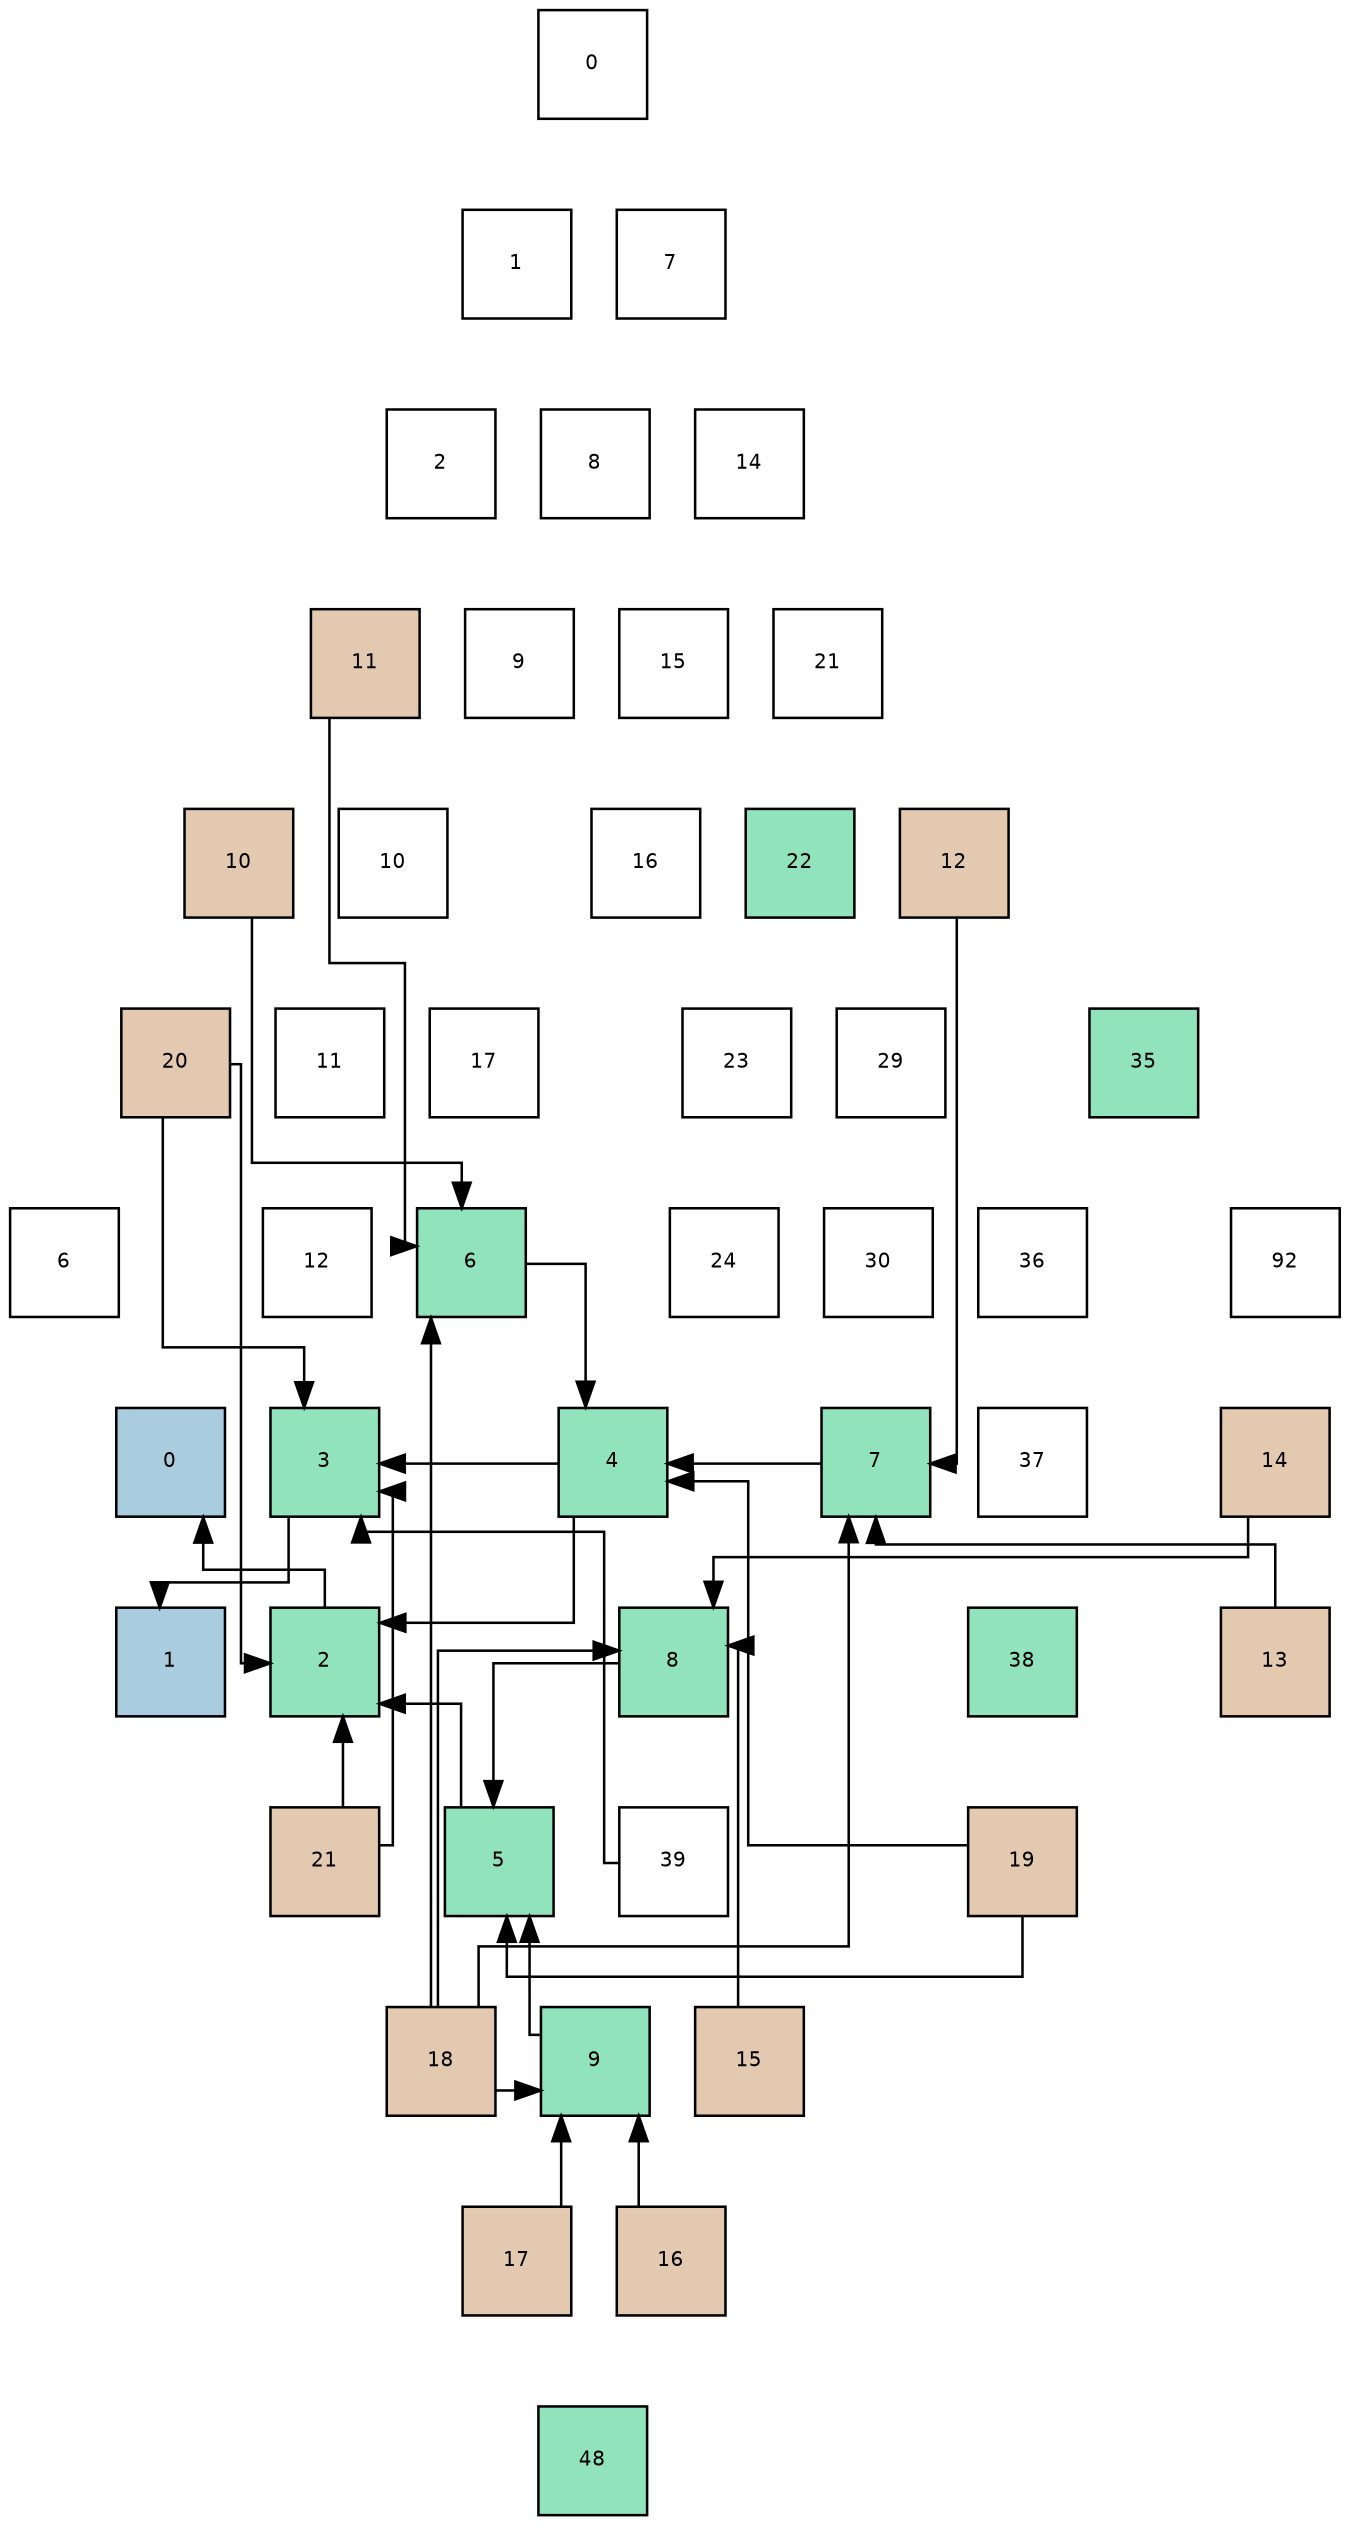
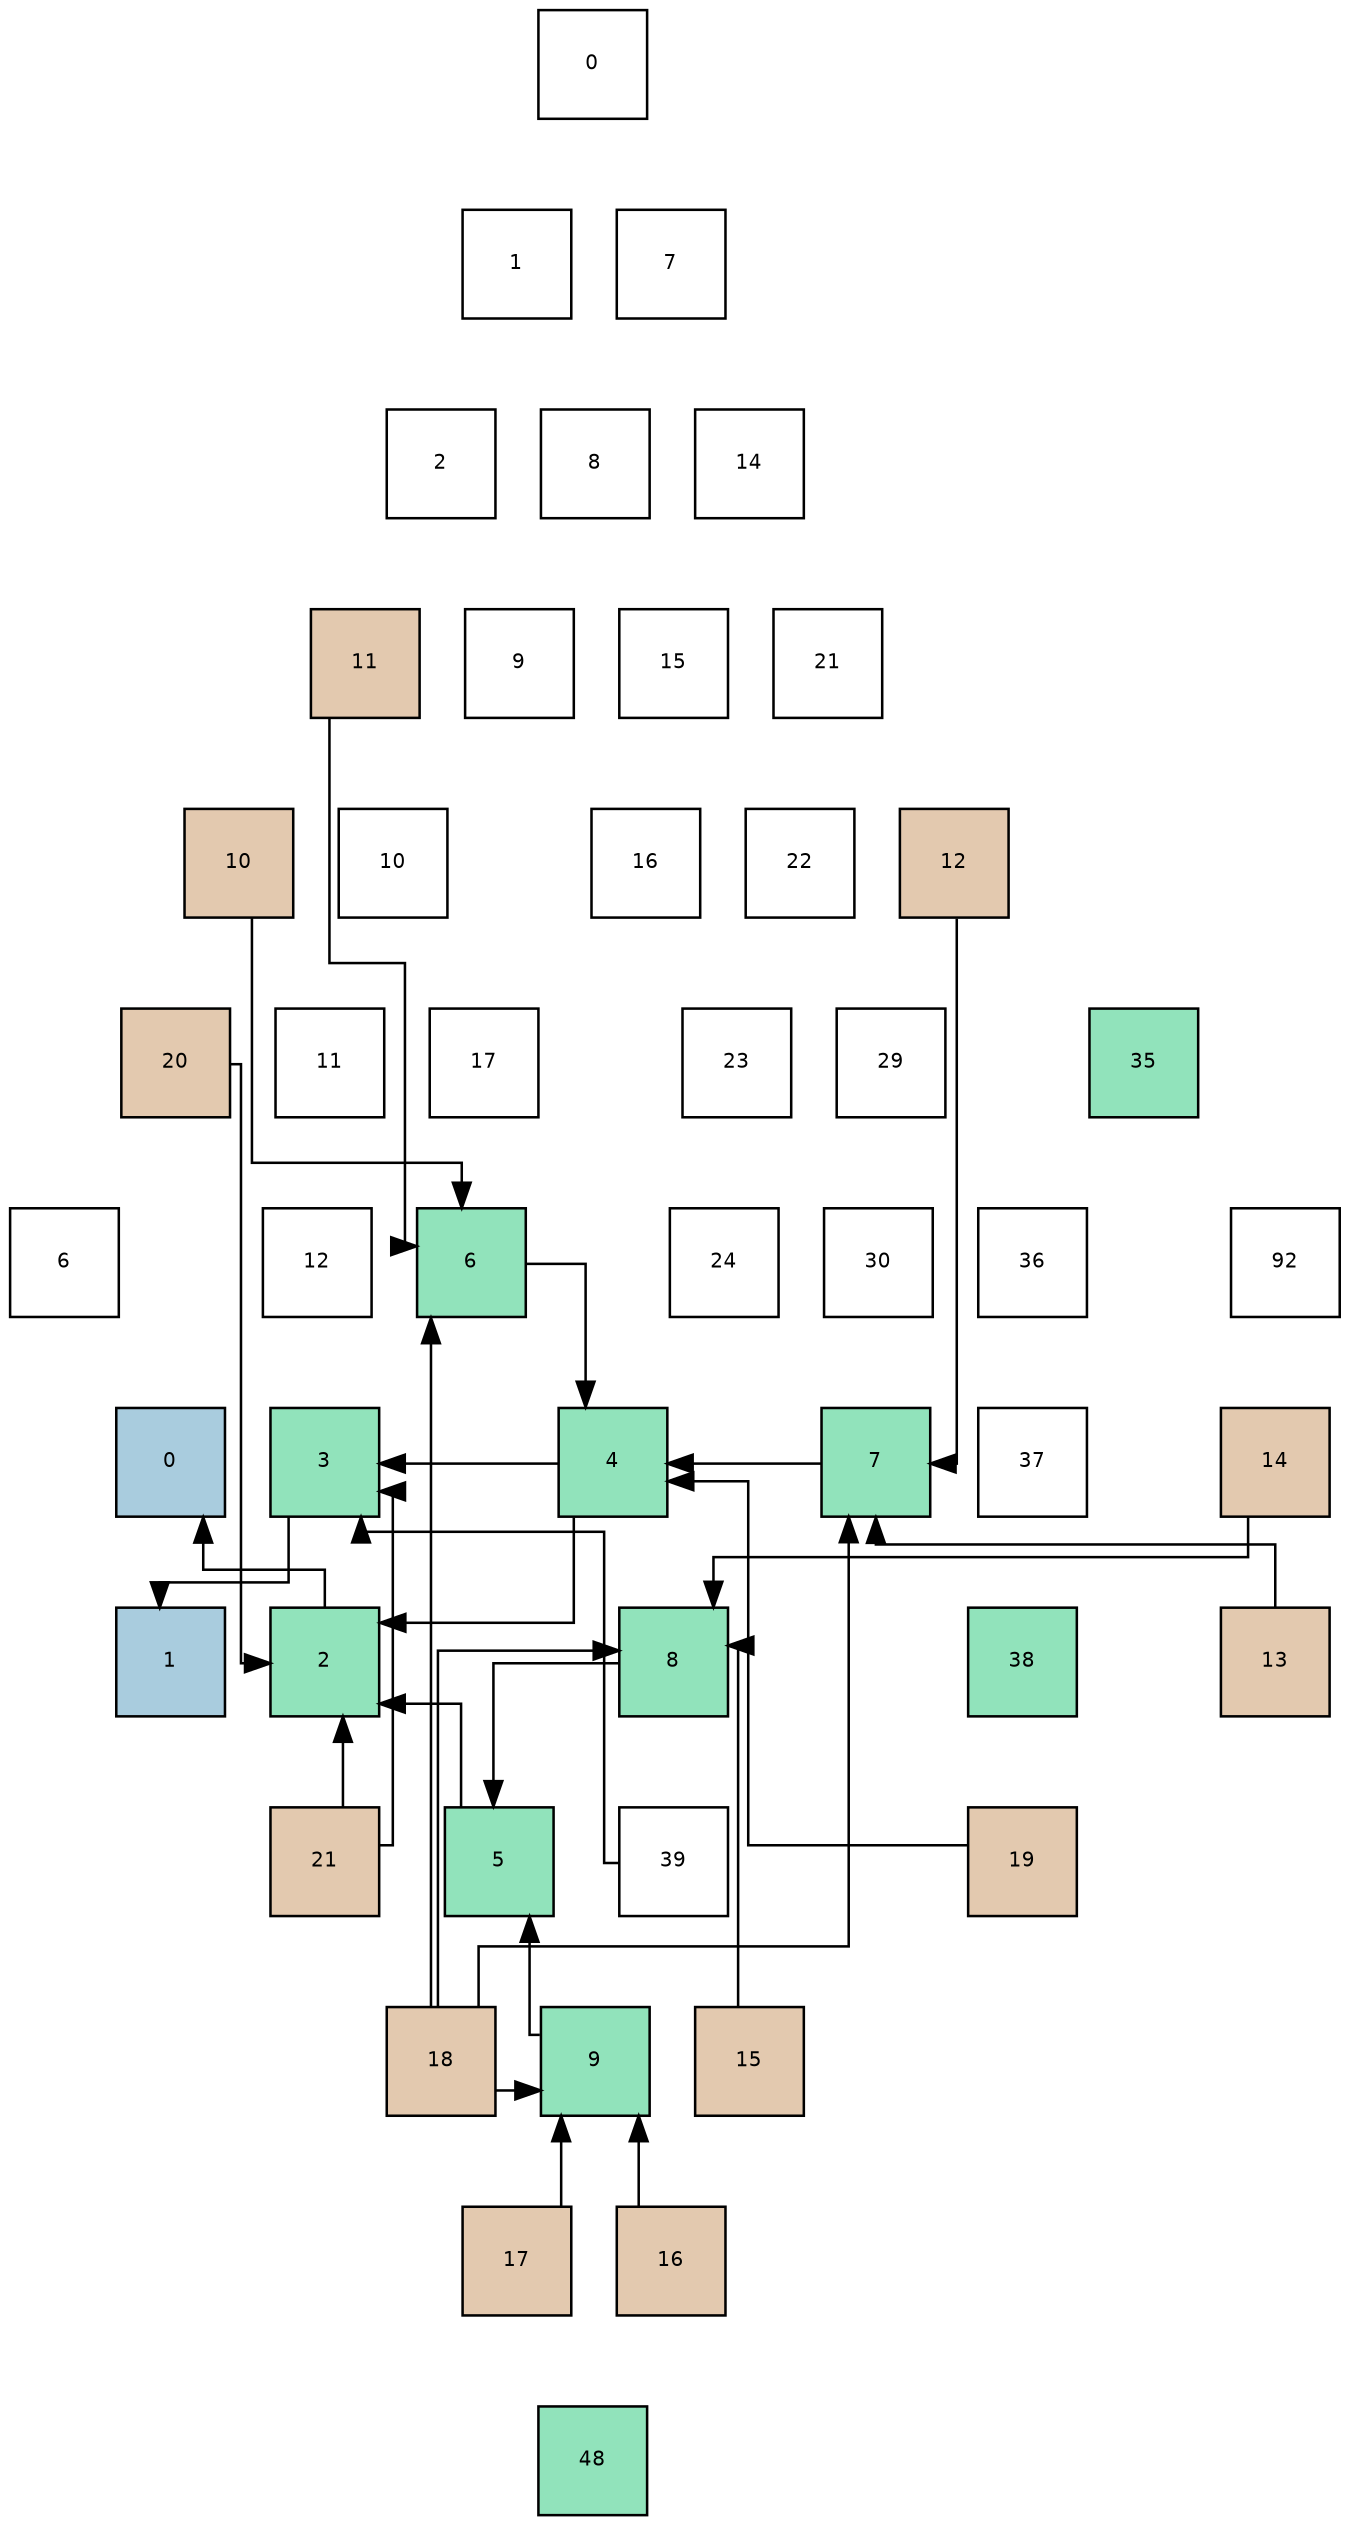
(800, 863) -> (800, 863)
(163, 1321) -> none
(777, 1977) -> none
